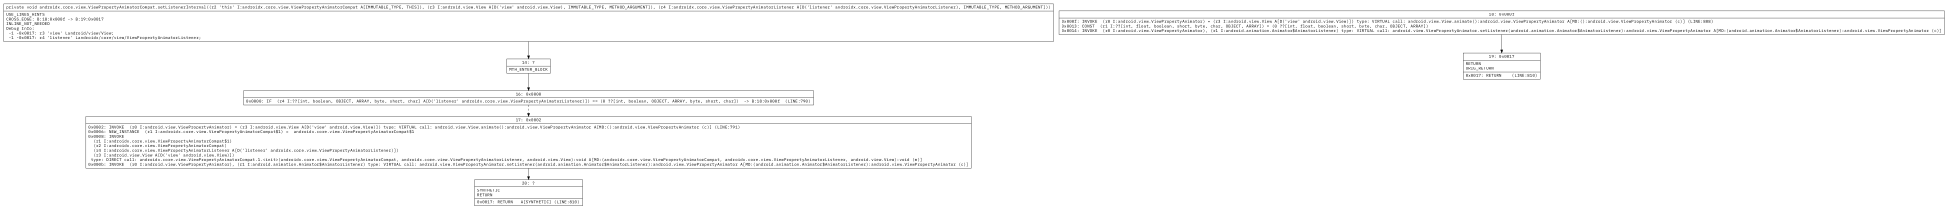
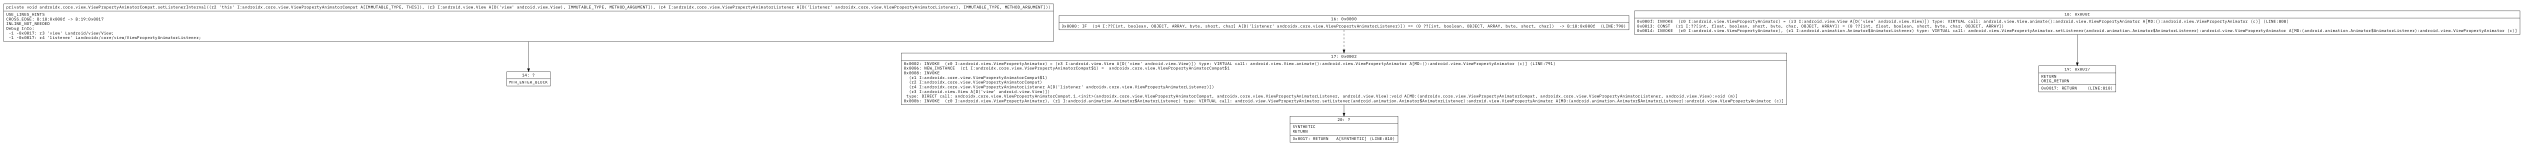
(529, 80) -> none
